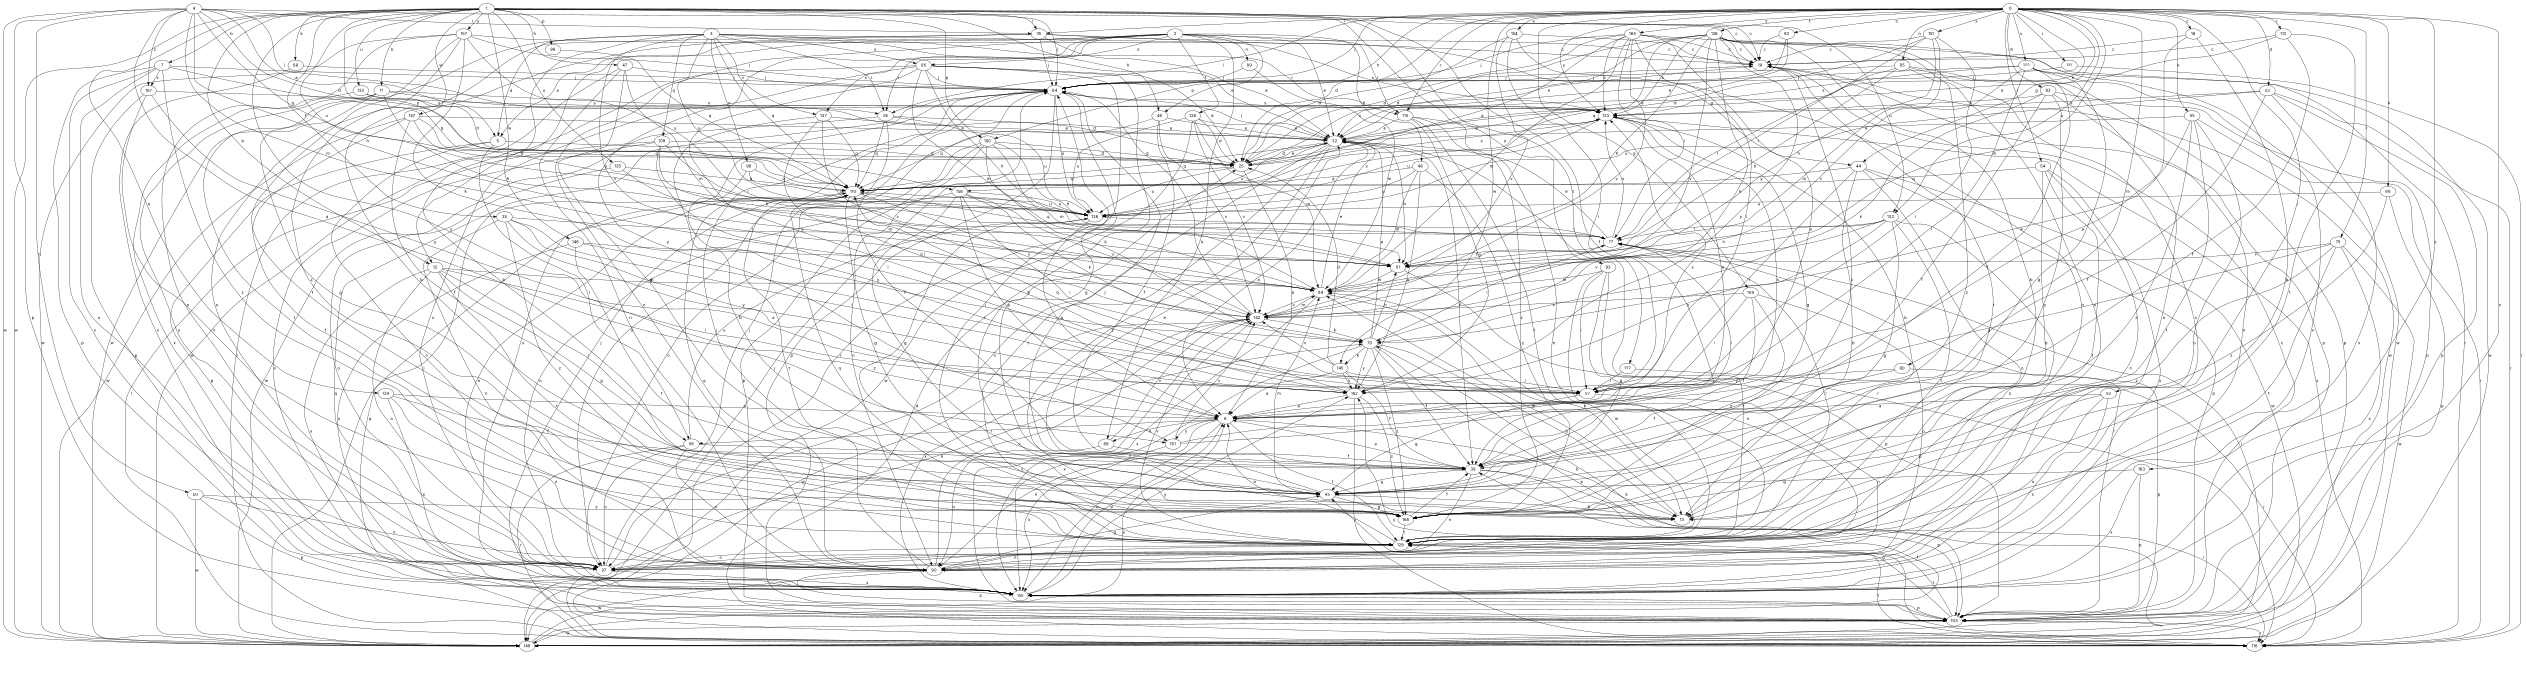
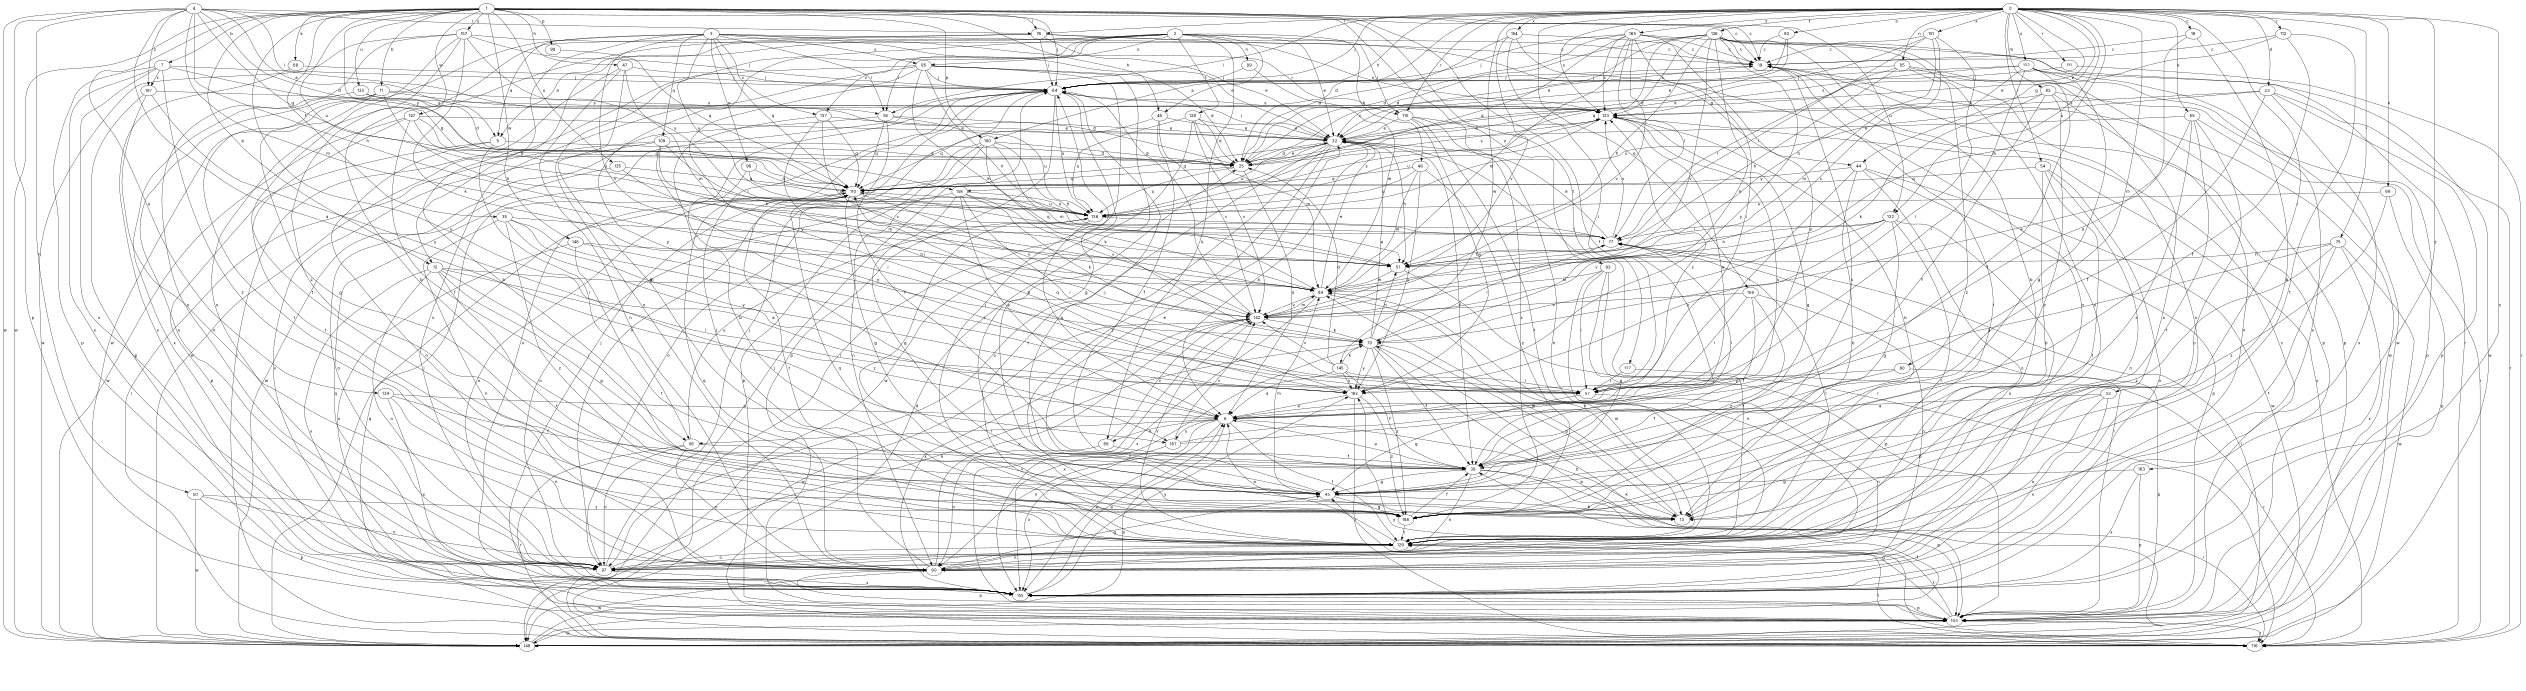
(1356, 355) -> (1349, 353)
